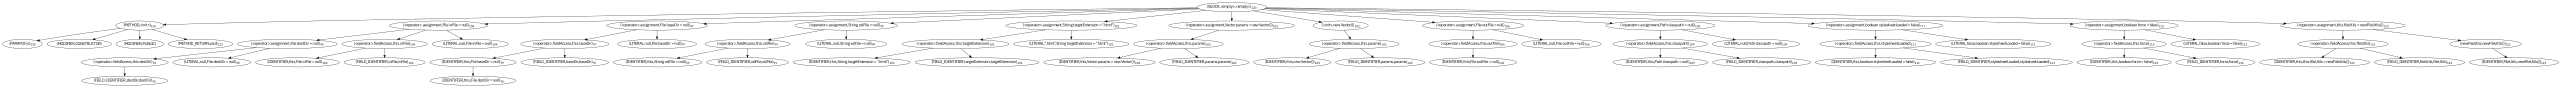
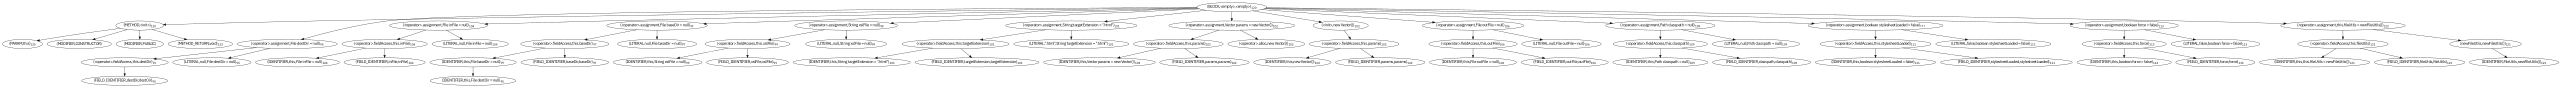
(364, 35) -> (749, 11)
none -> (1266, 44)
none -> (1565, 62)
